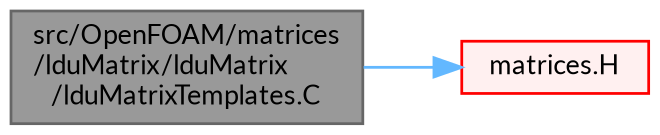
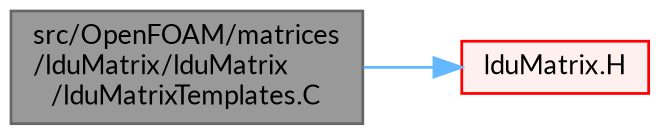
(555, 67) -> (555, 67)
